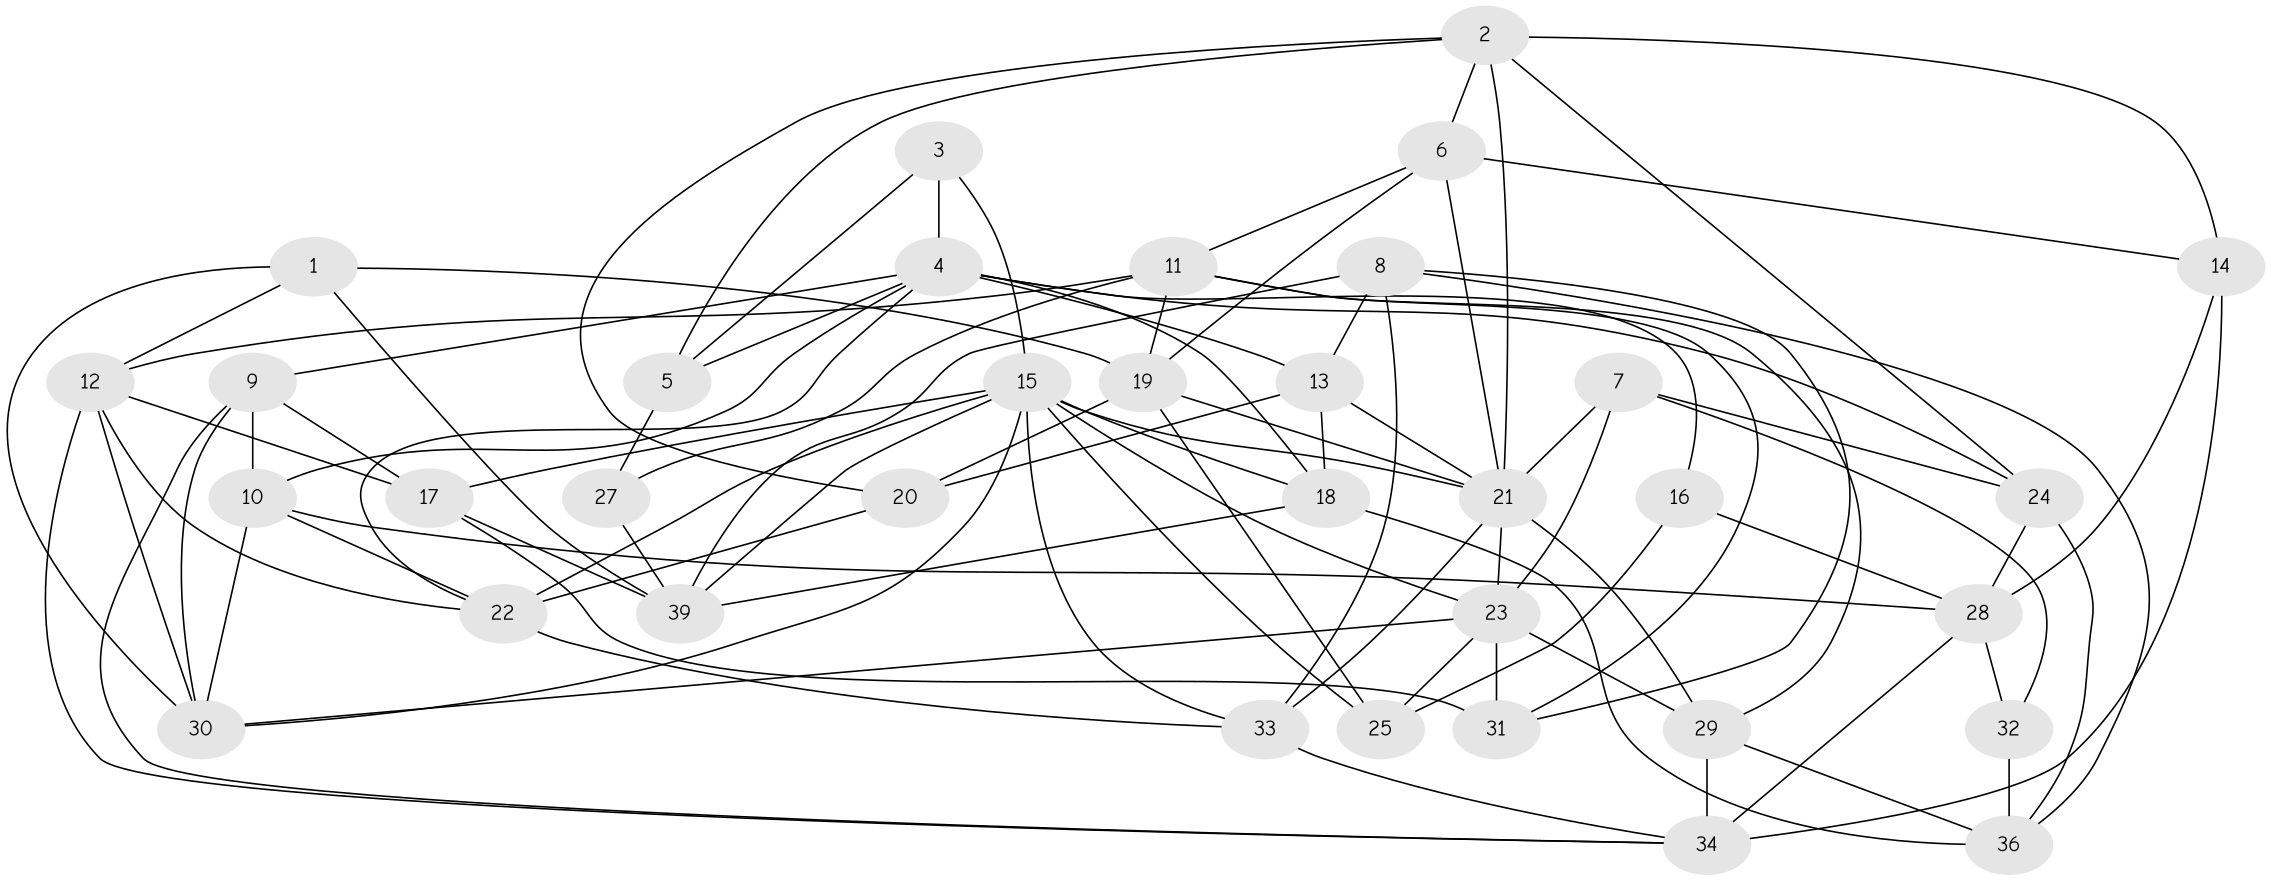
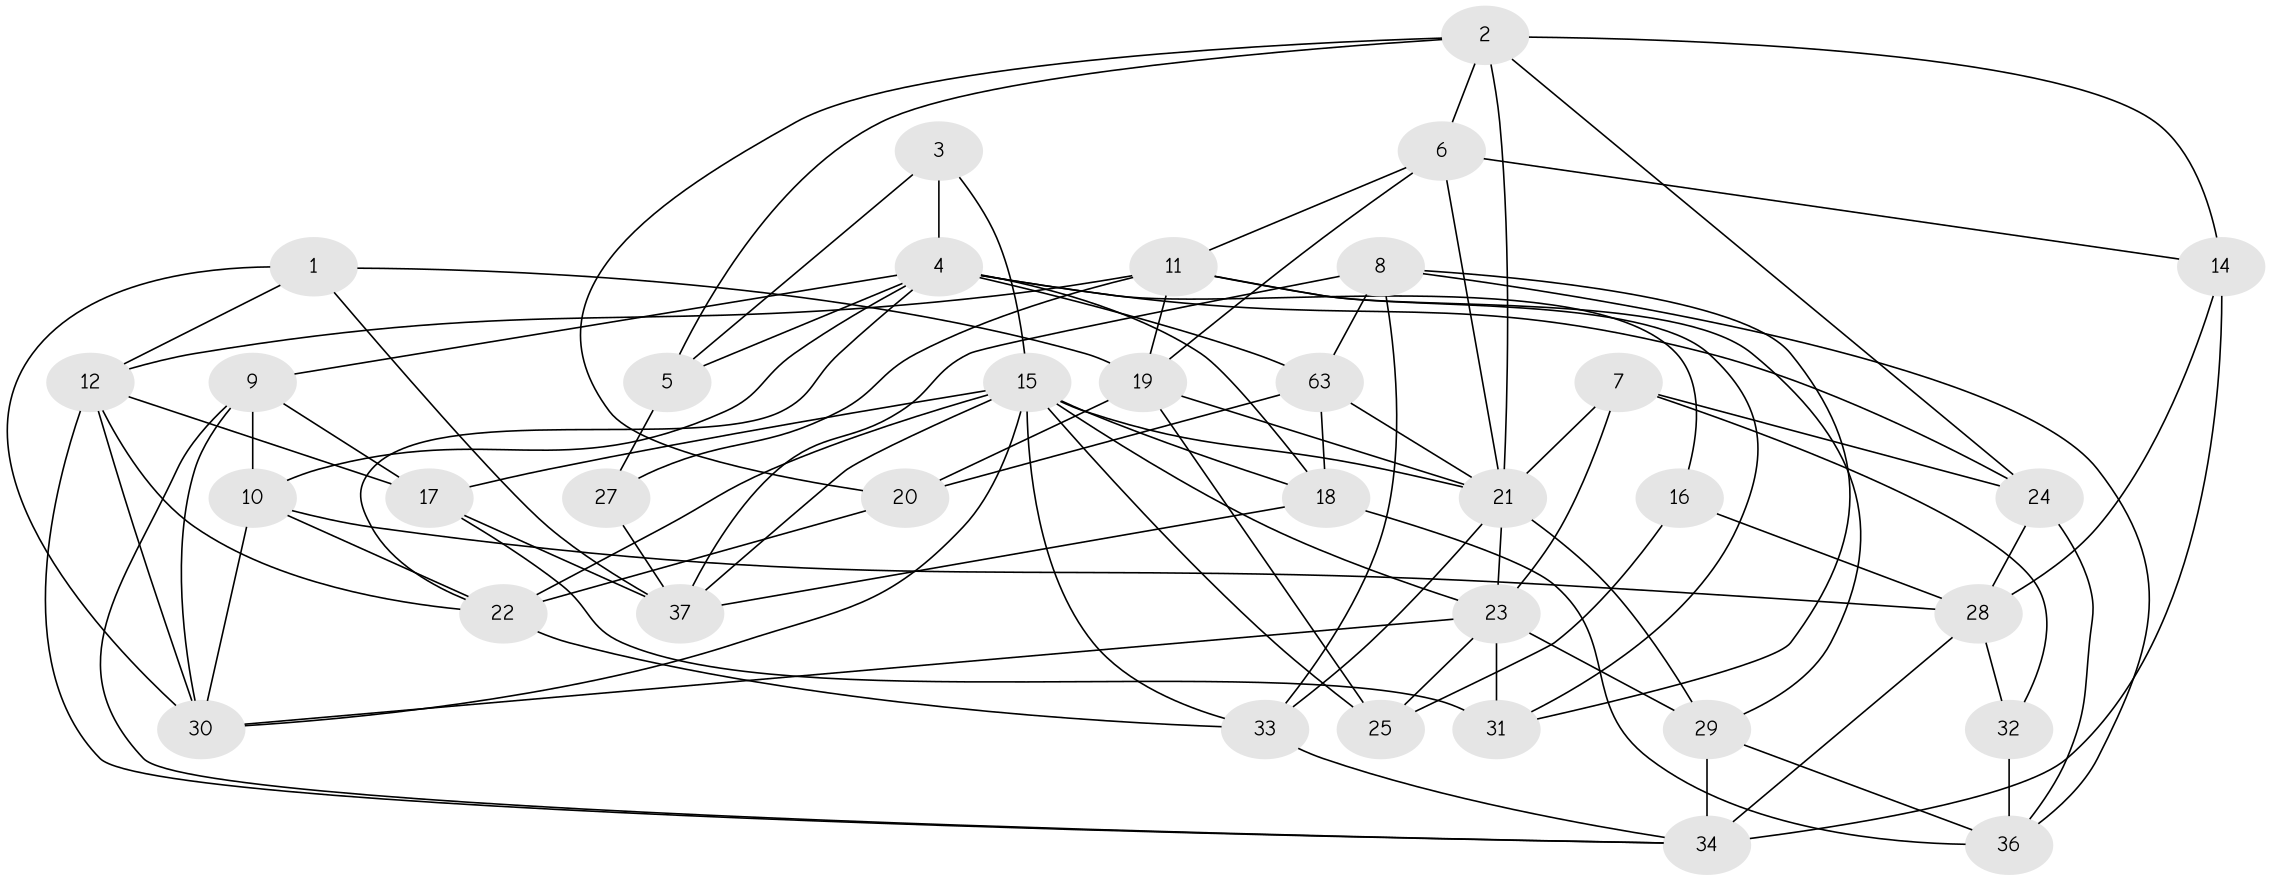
(1320, 382) -> (1320, 382)
(680, 614) -> (680, 614)
